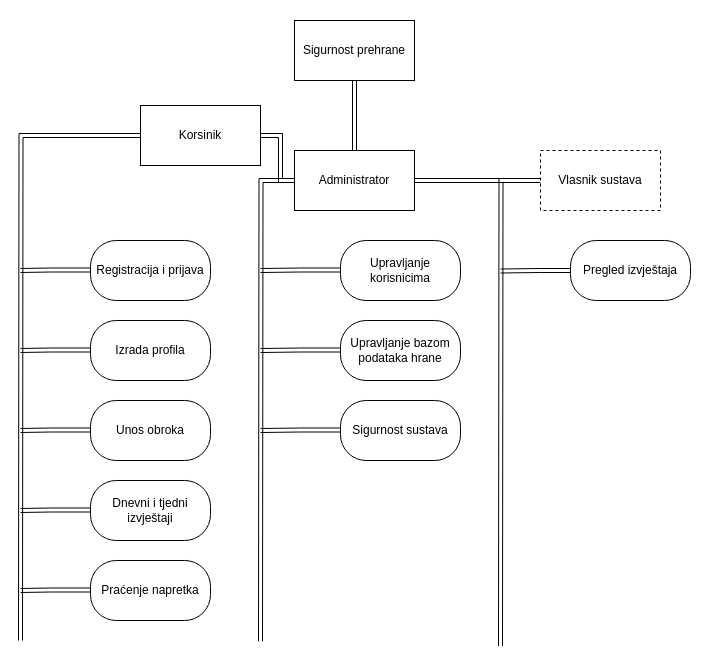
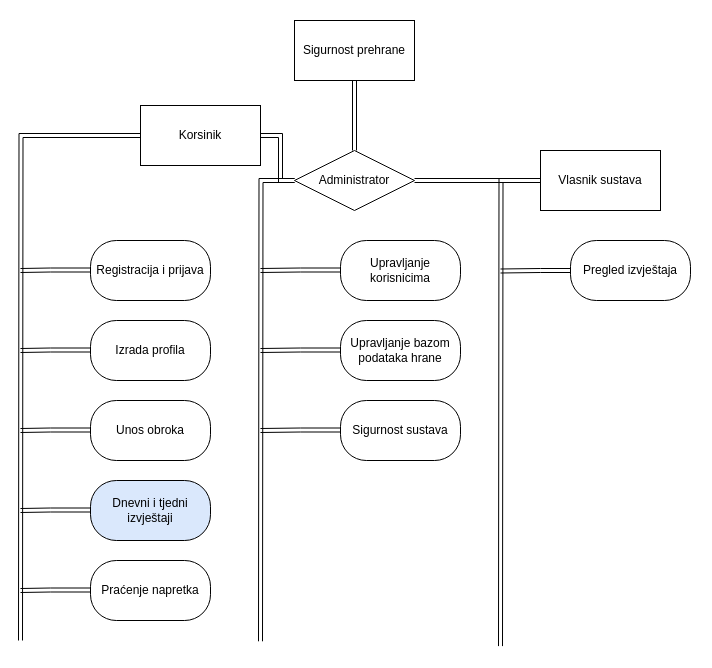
(355, 181) -> (355, 181)
(601, 181) -> (601, 181)
(151, 511) -> (151, 511)
